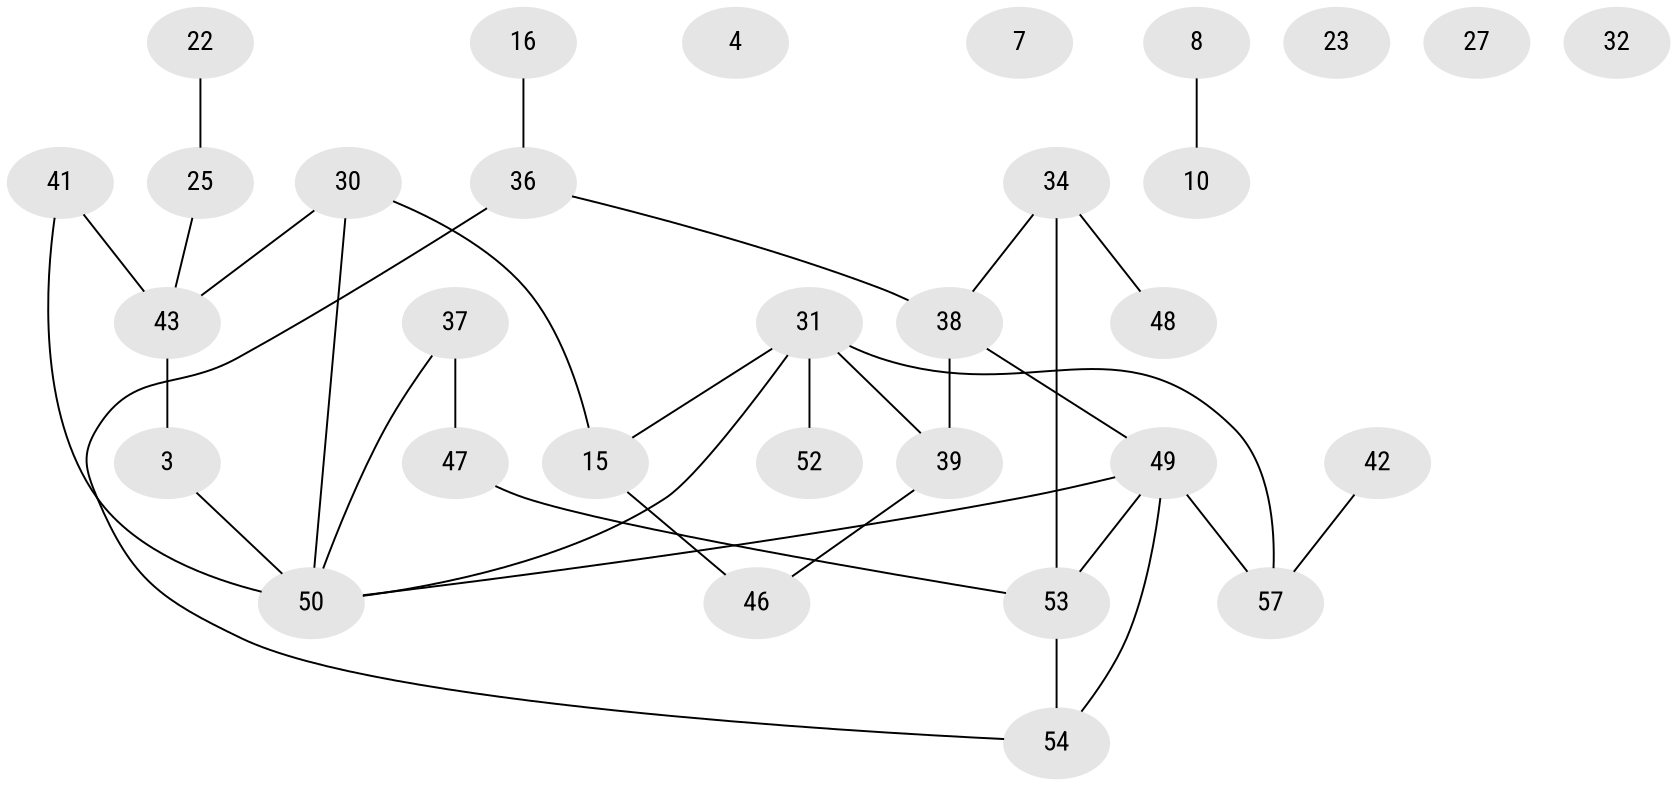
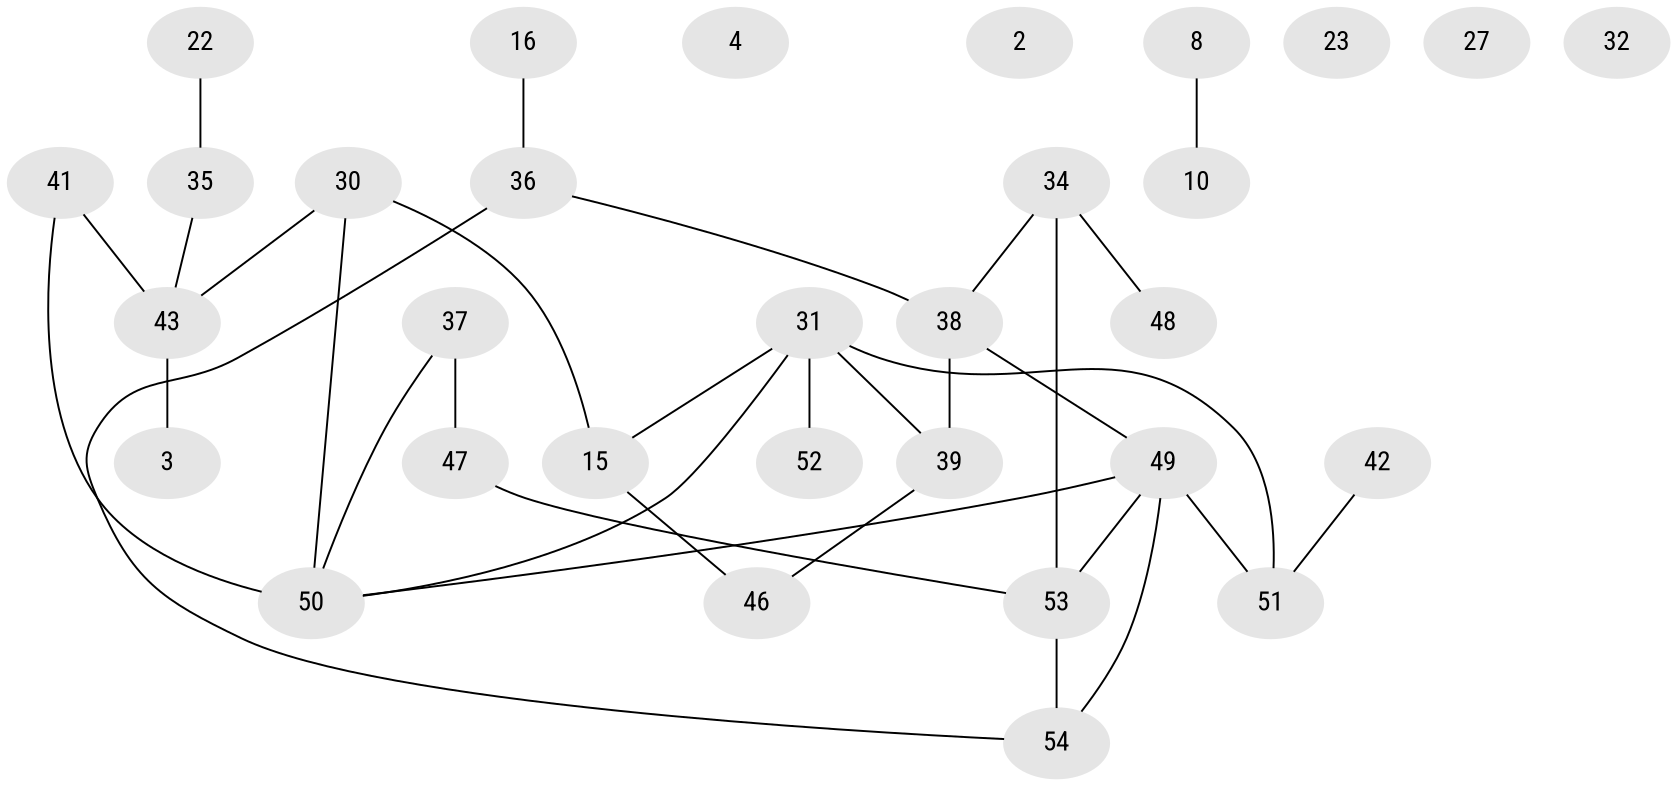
(1020, 43) -> (1020, 43)
(200, 183) -> (200, 183)
(239, 533) -> none
(1271, 603) -> (1271, 603)
